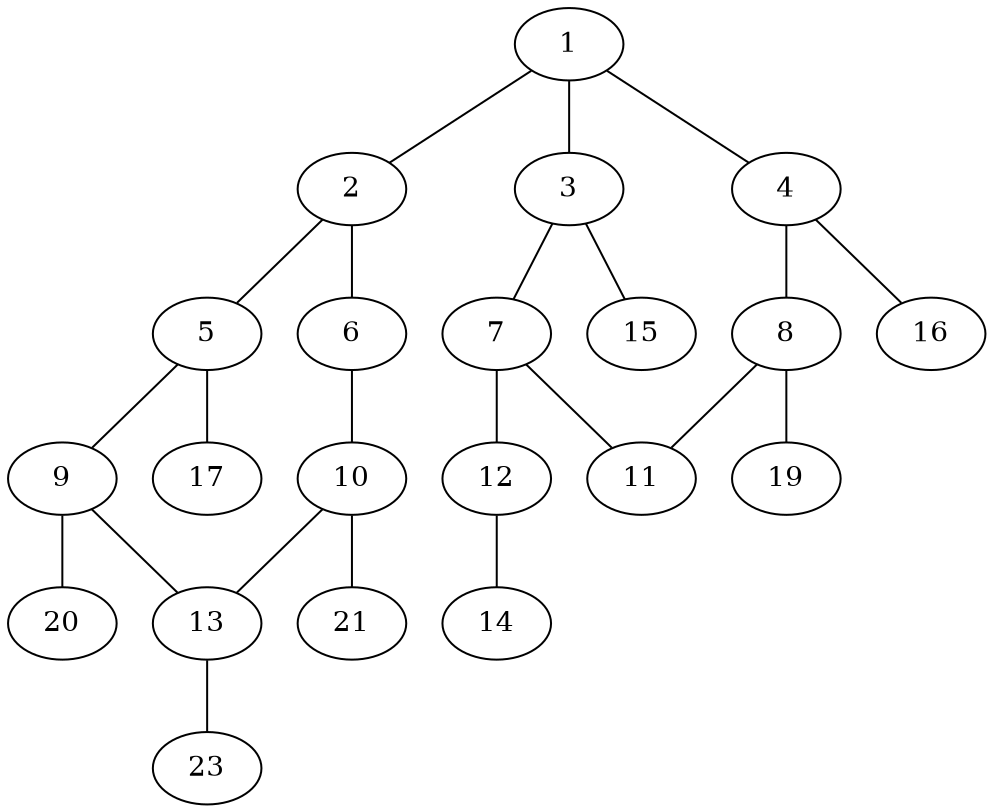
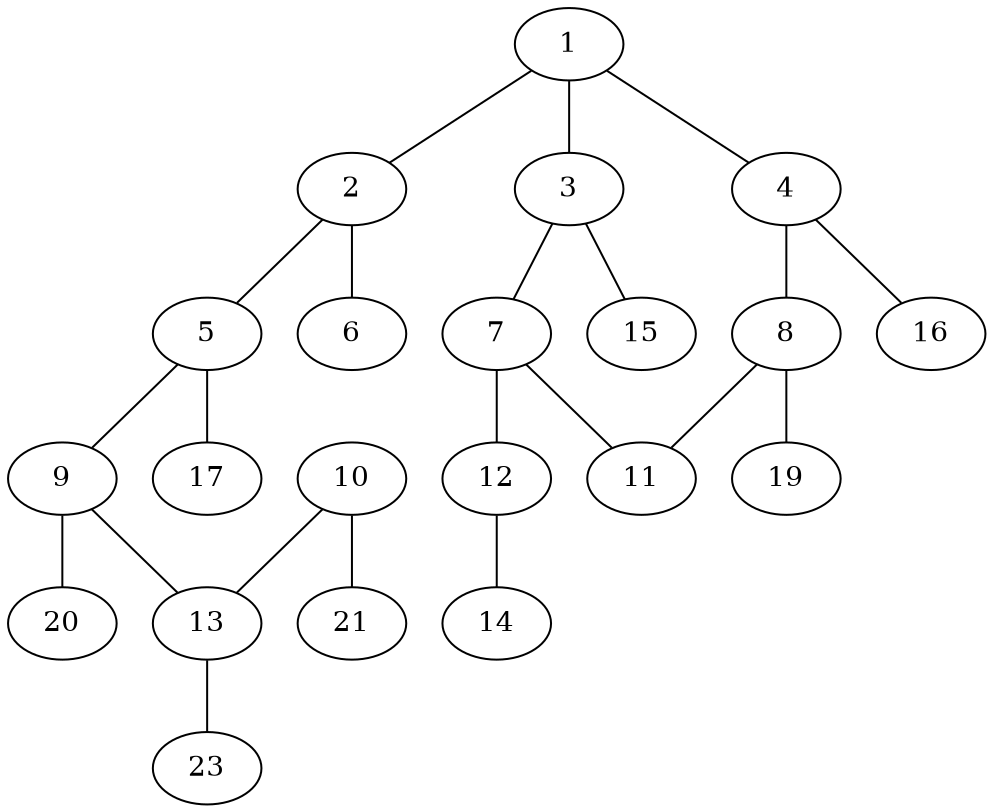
(352, 406) -> none
